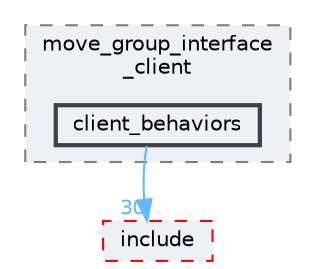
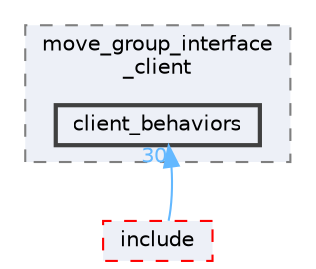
(144, 175) -> (172, 194)
